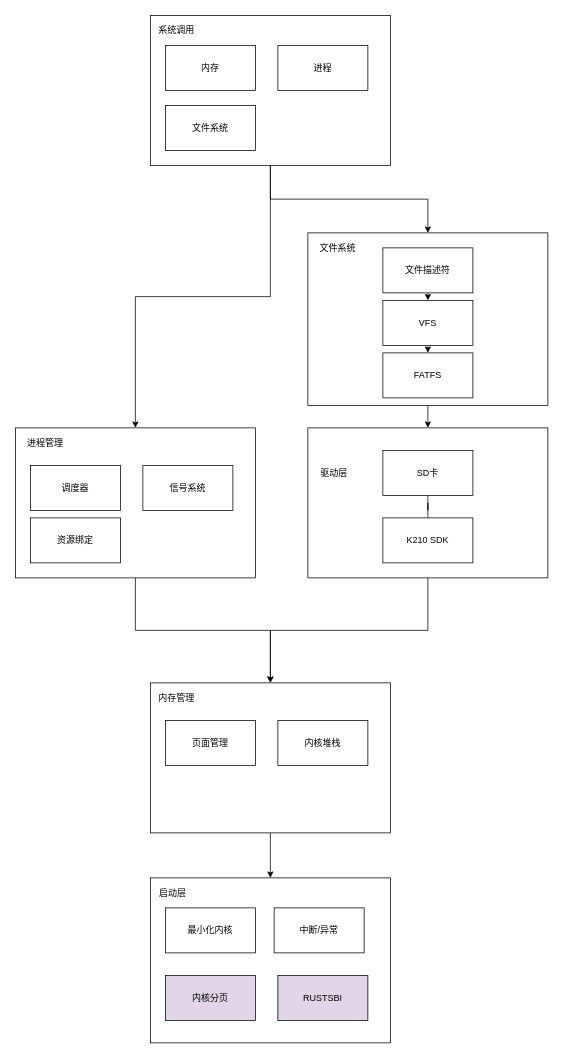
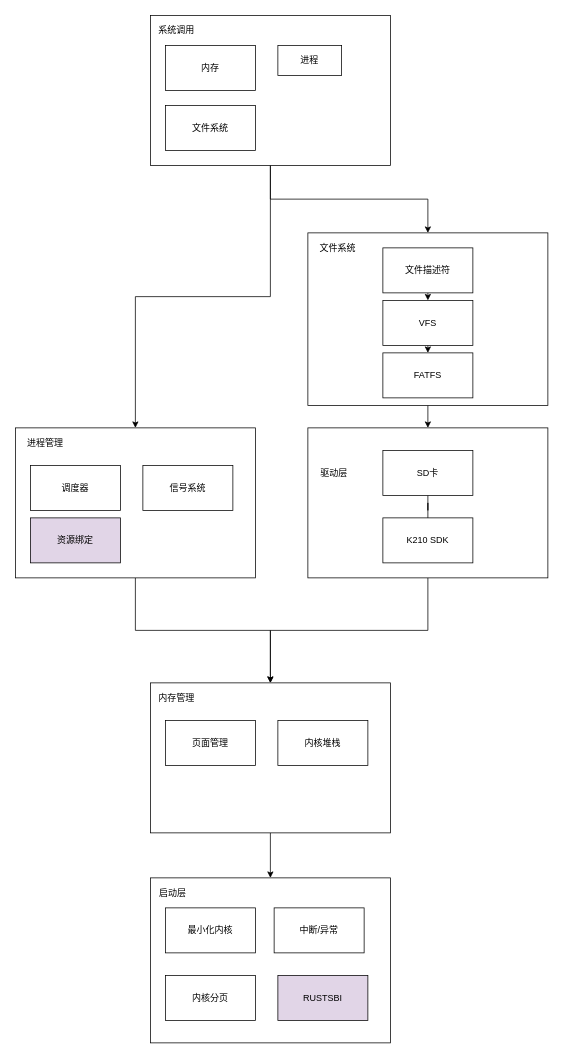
(323, 68) -> (310, 60)
(75, 540) -> (75, 540)
(210, 998) -> (210, 998)
